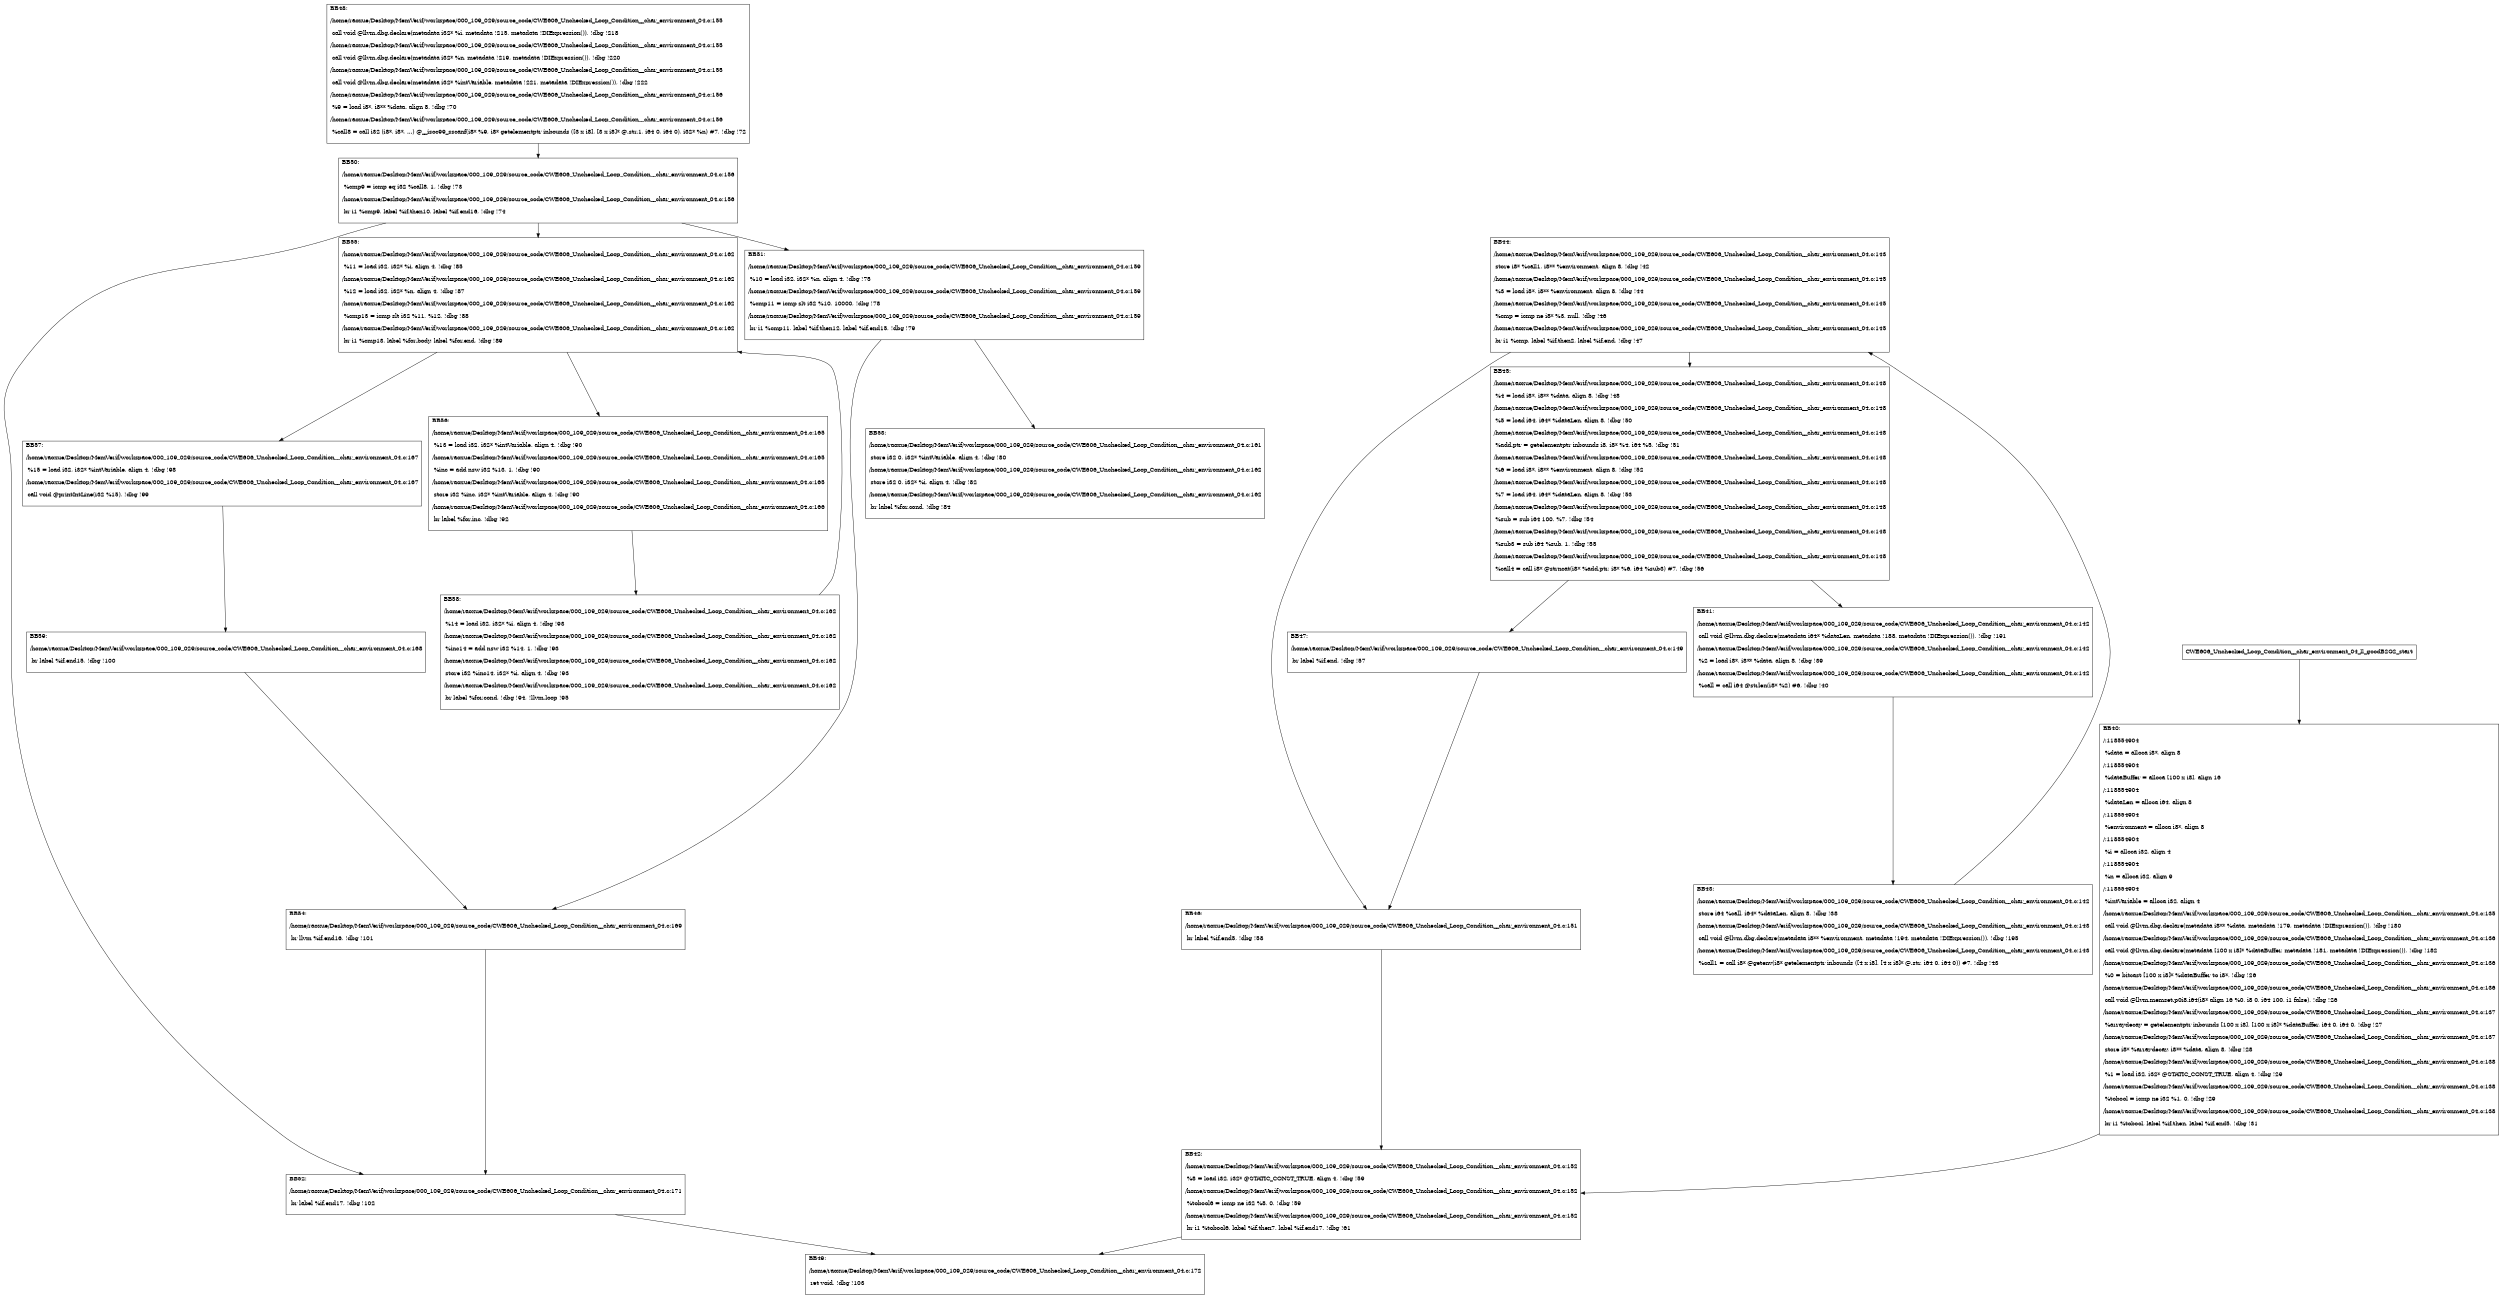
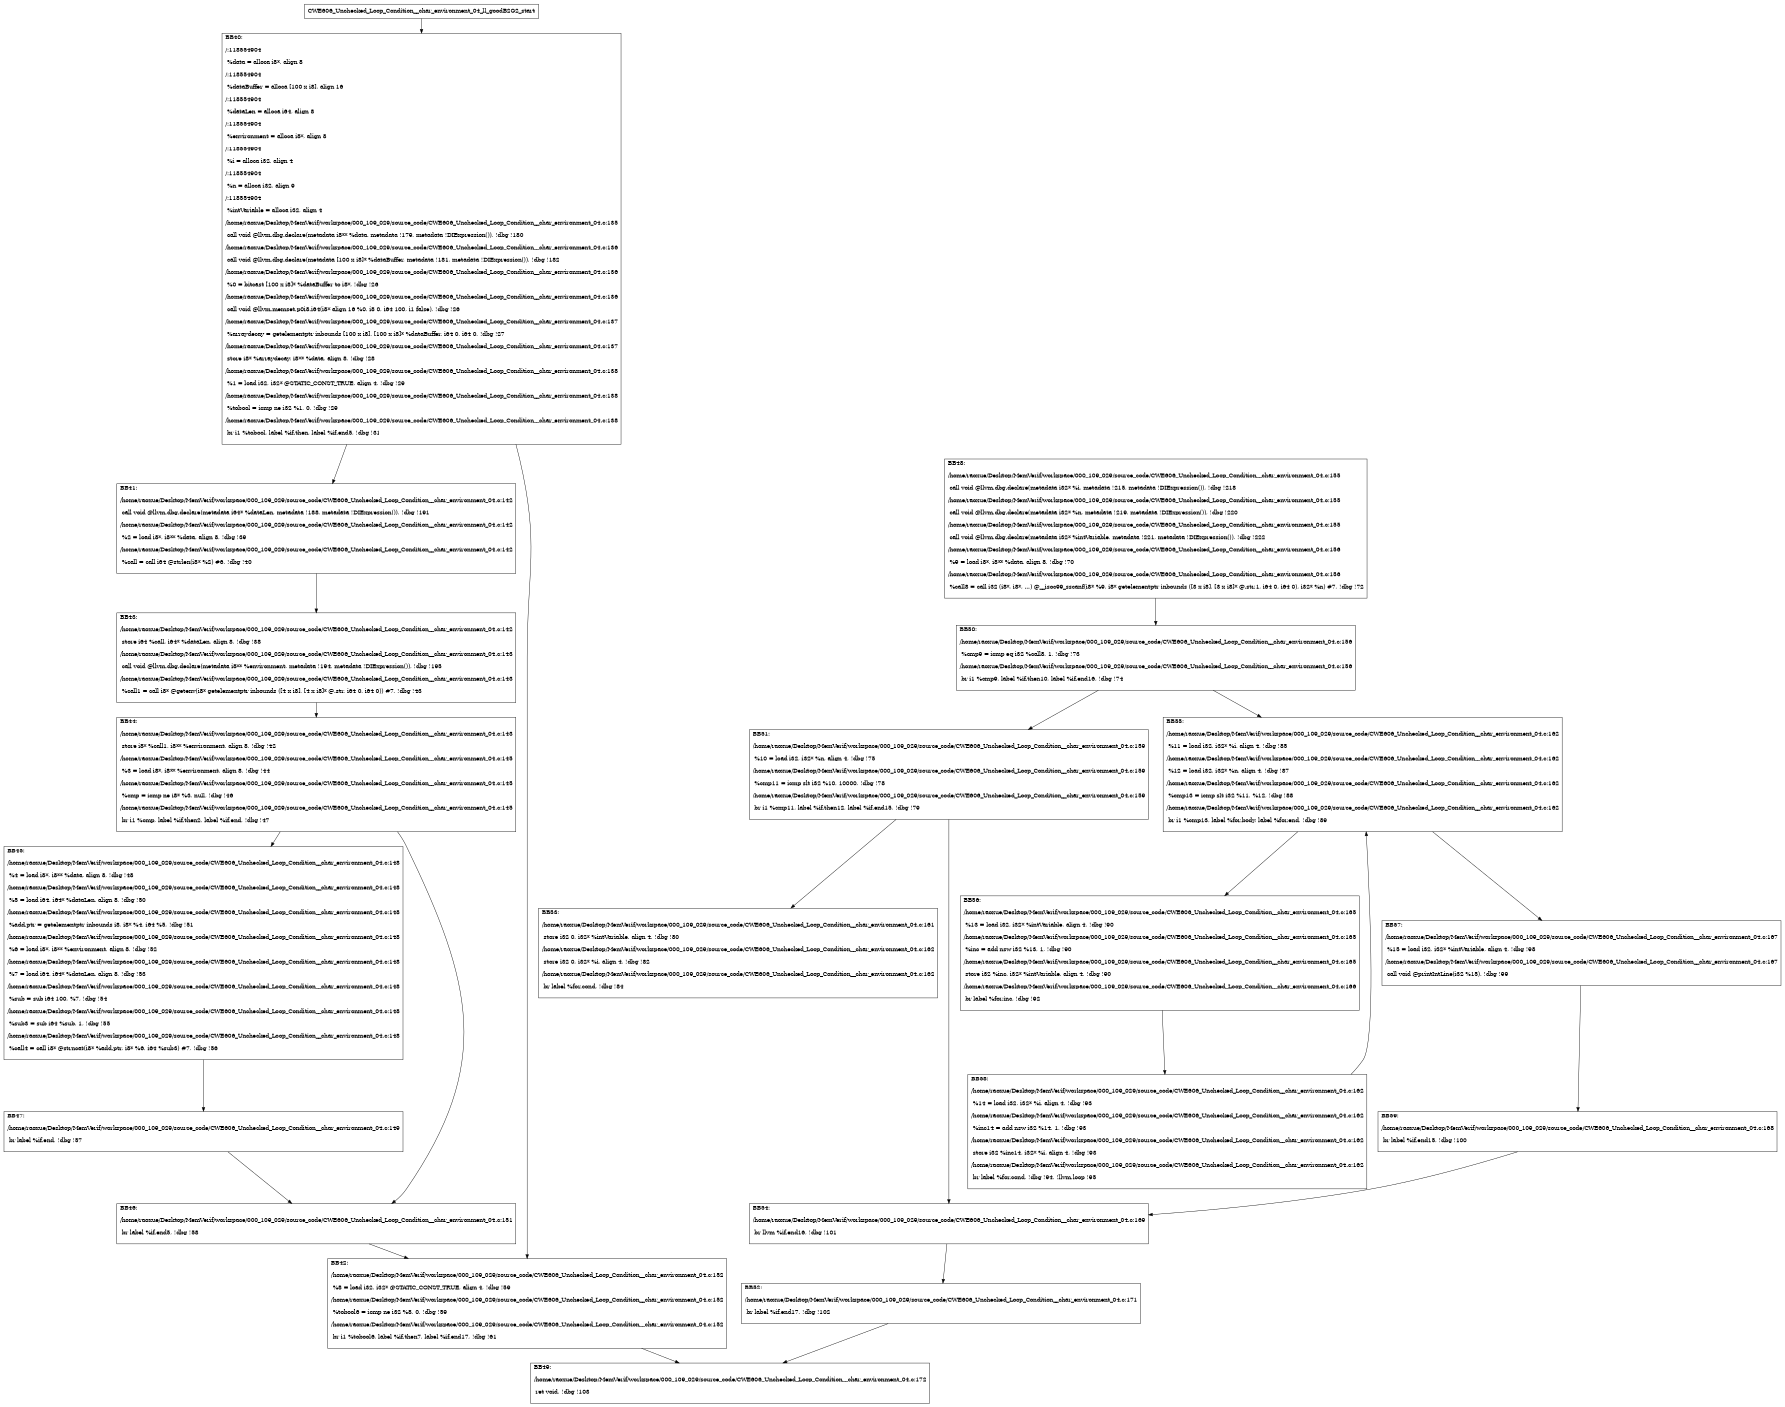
(1825, 592) -> (340, 462)
(11, 635) -> none
